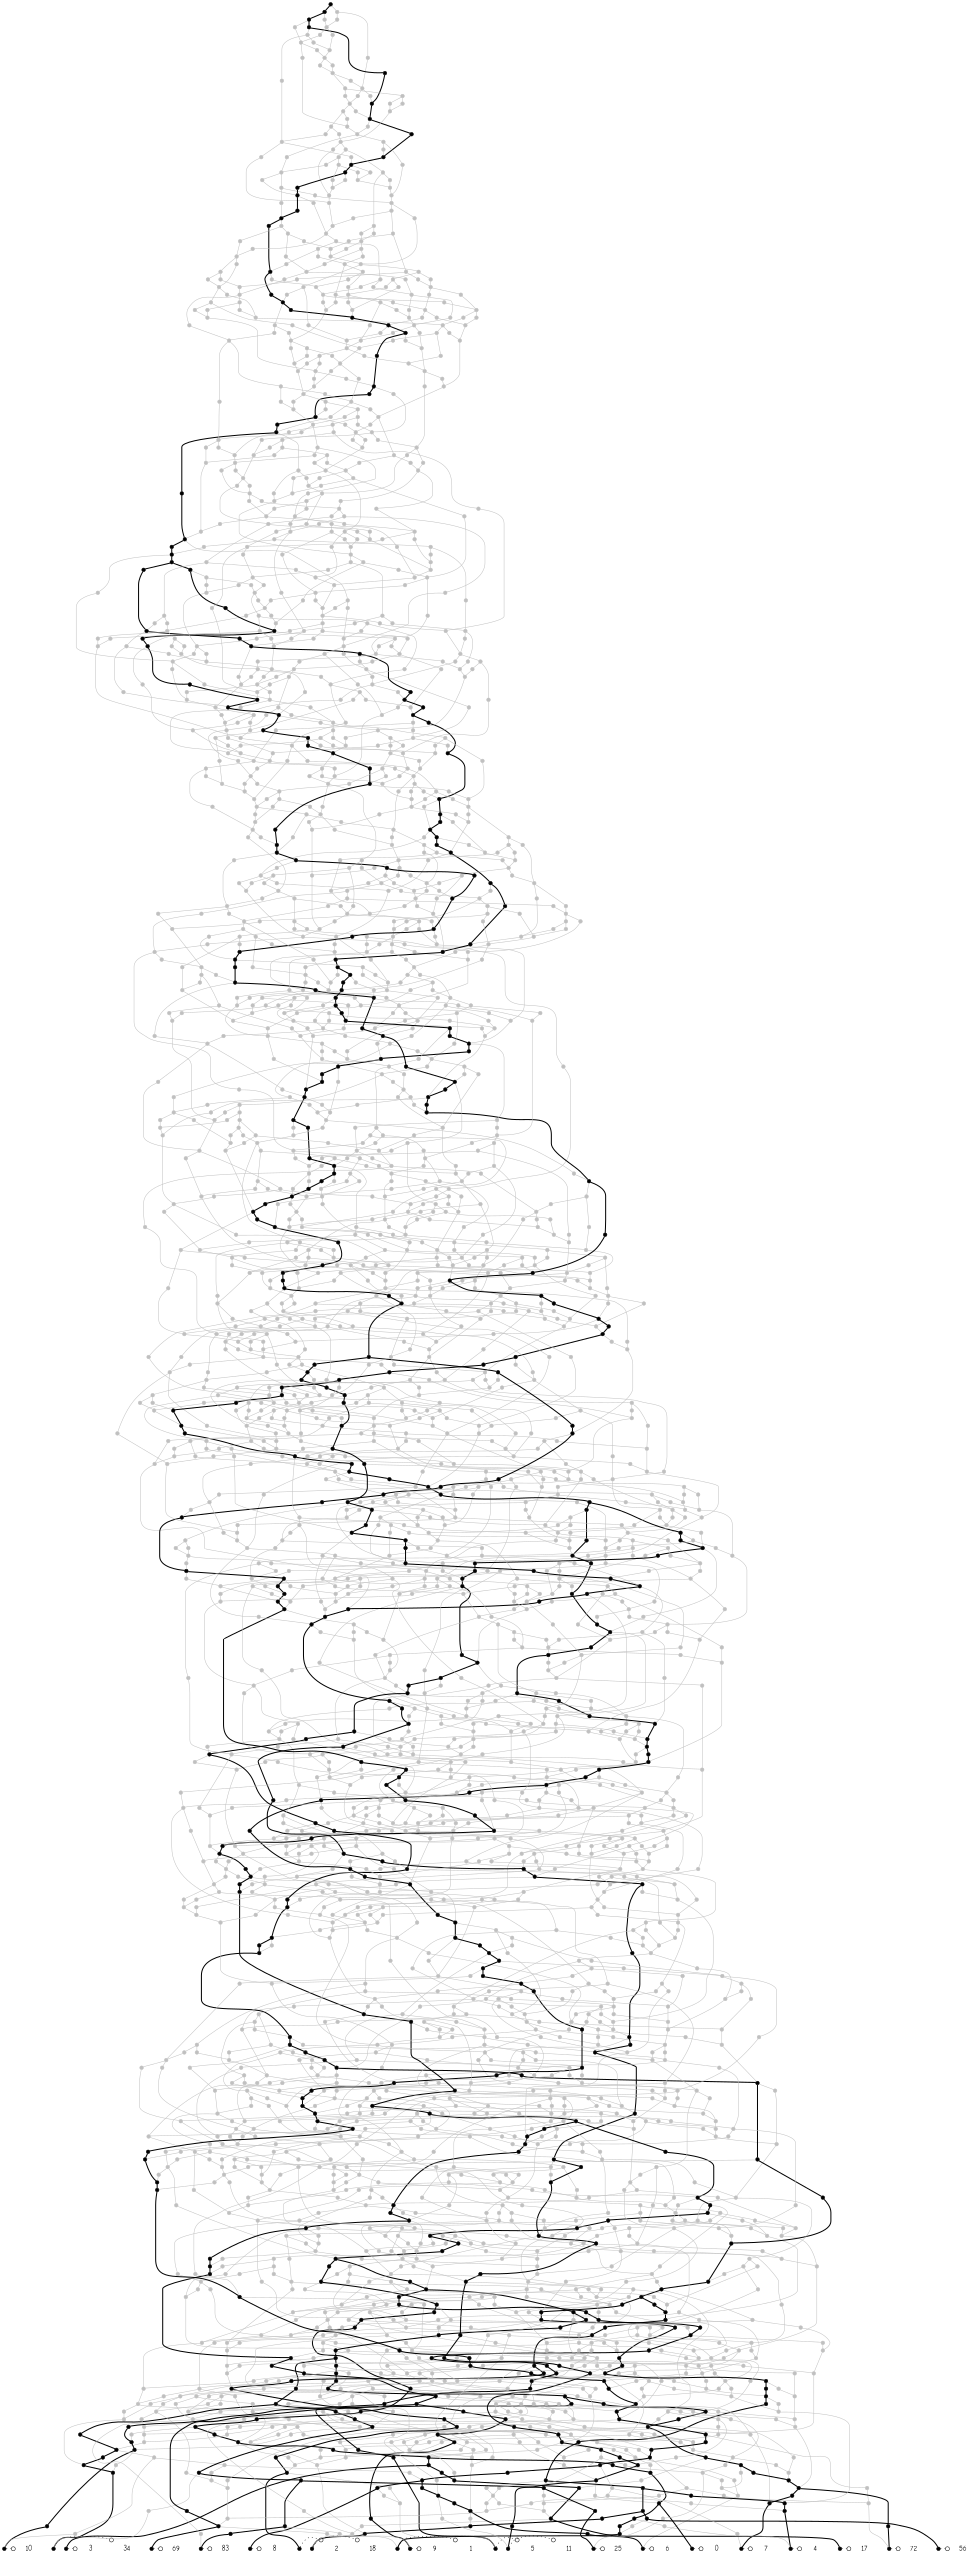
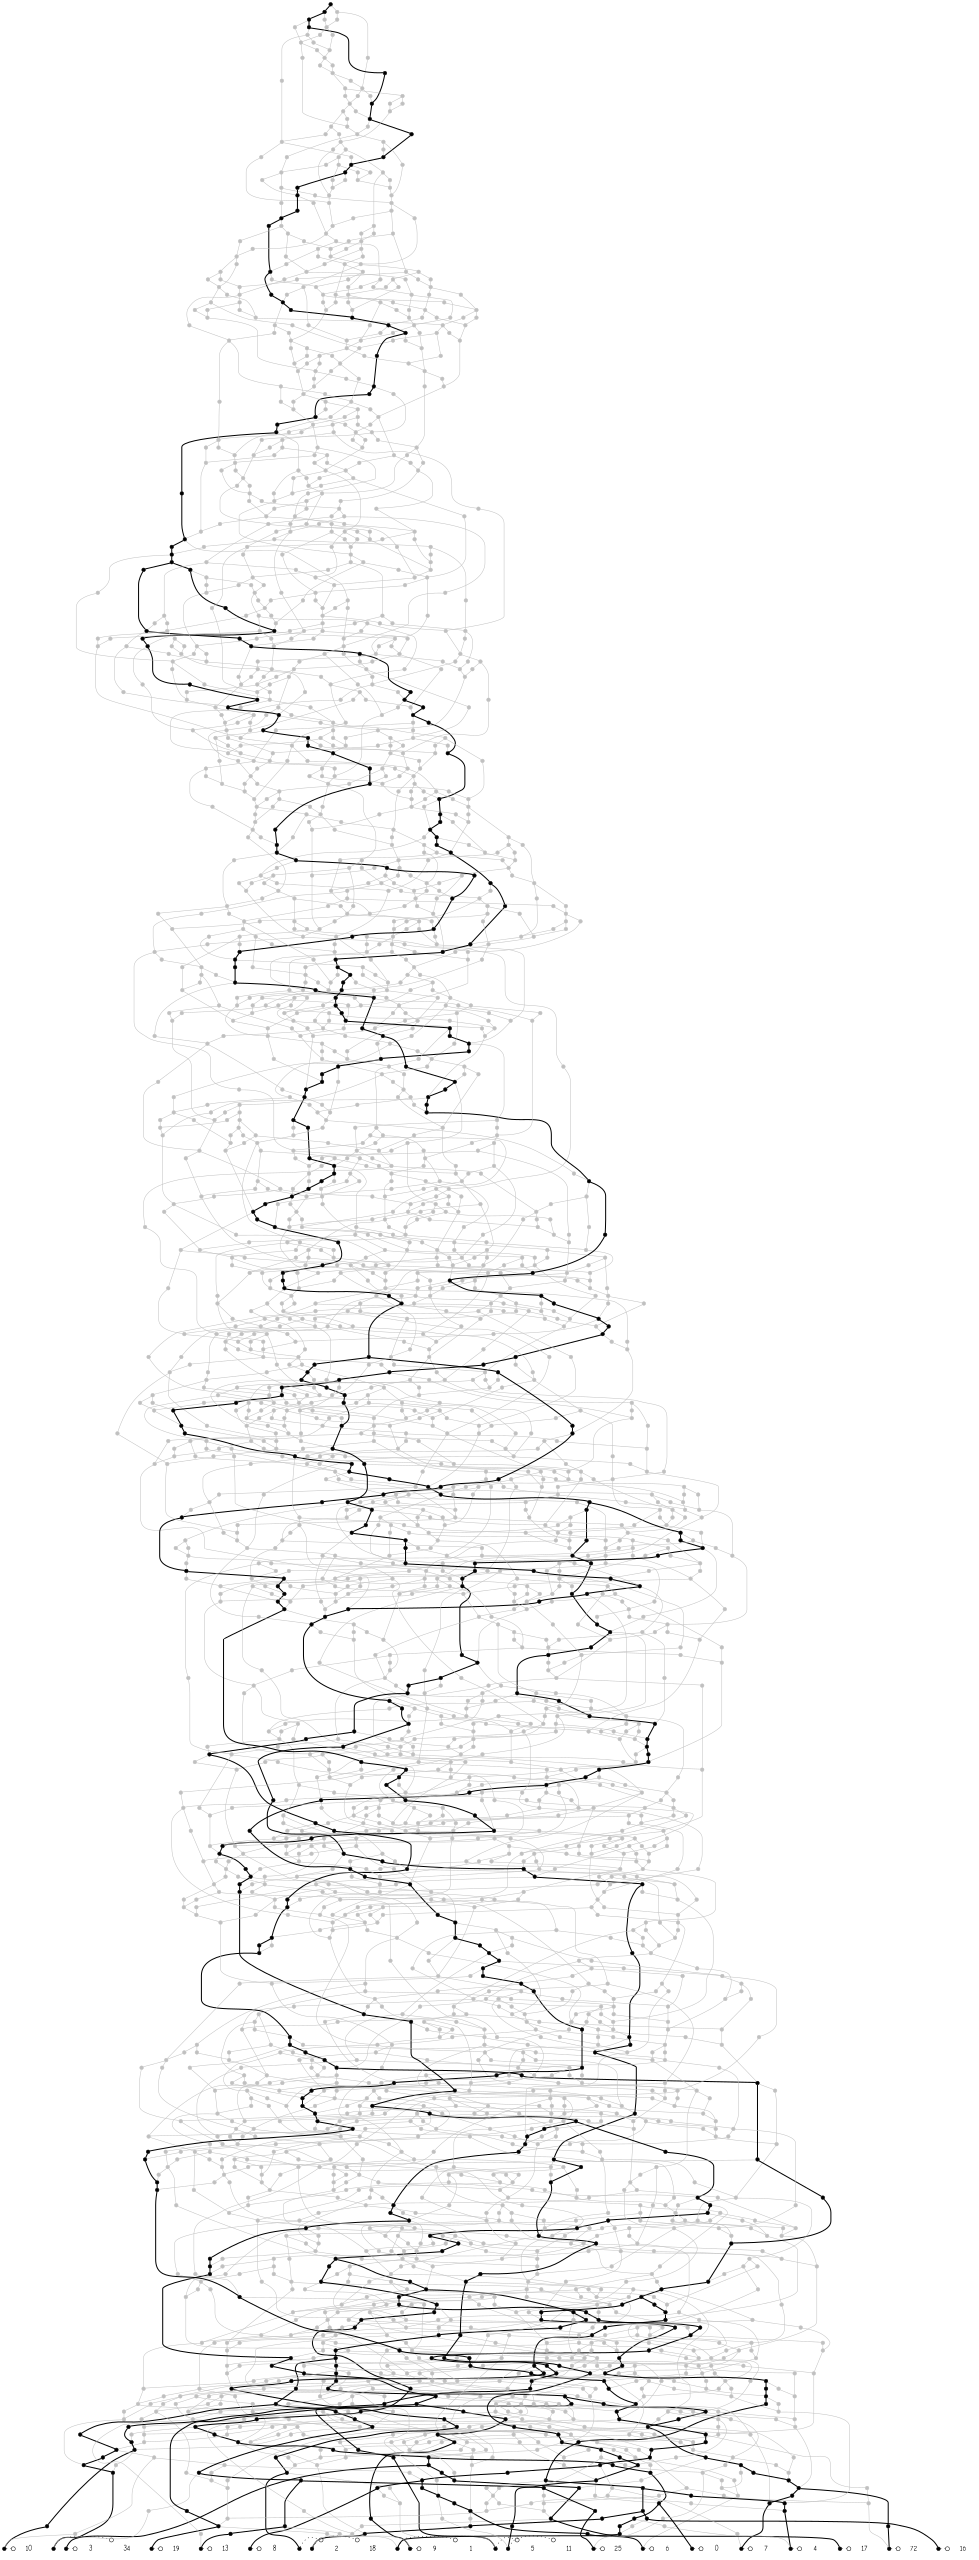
(176, 2549) -> (176, 2549)
(226, 2549) -> (226, 2549)
(963, 2549) -> (963, 2549)
